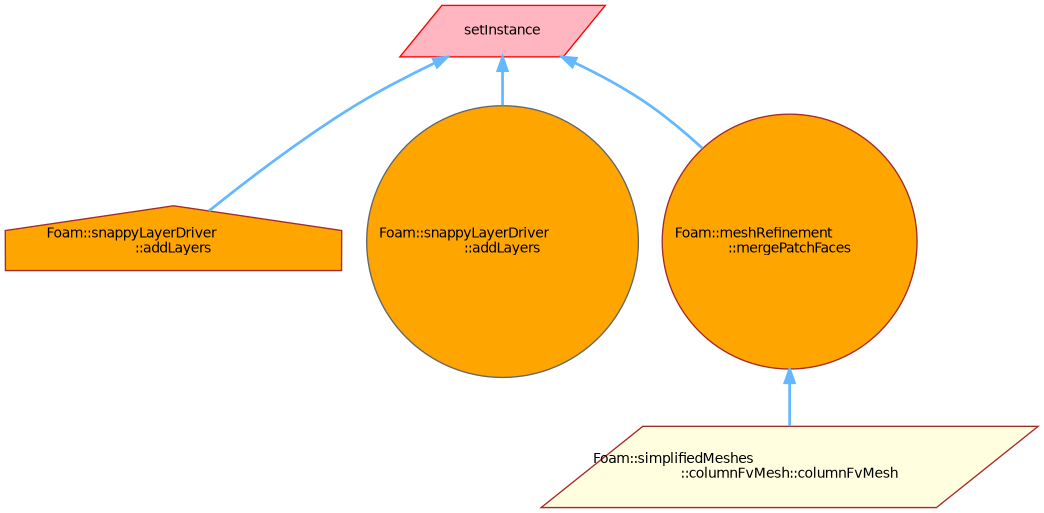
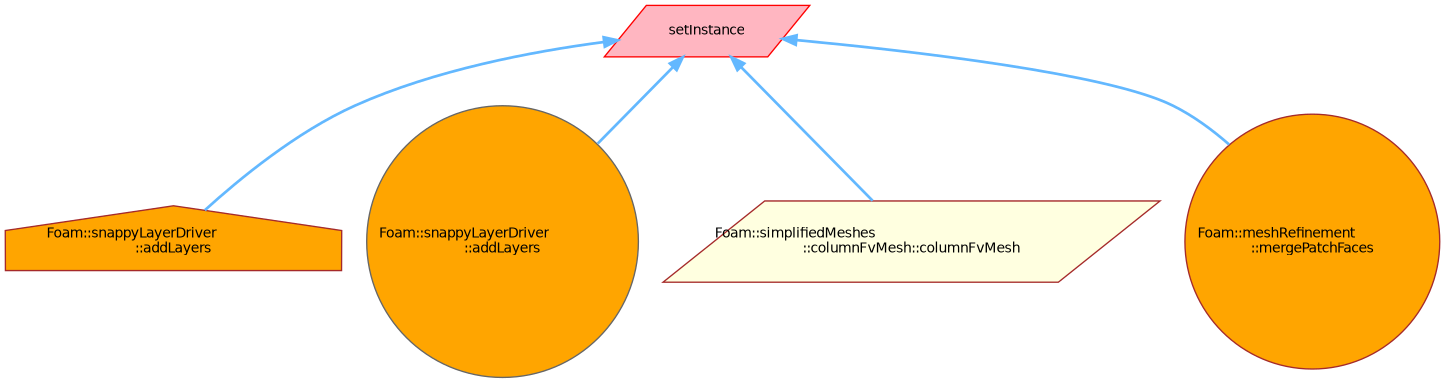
(790, 405) -> (807, 134)
